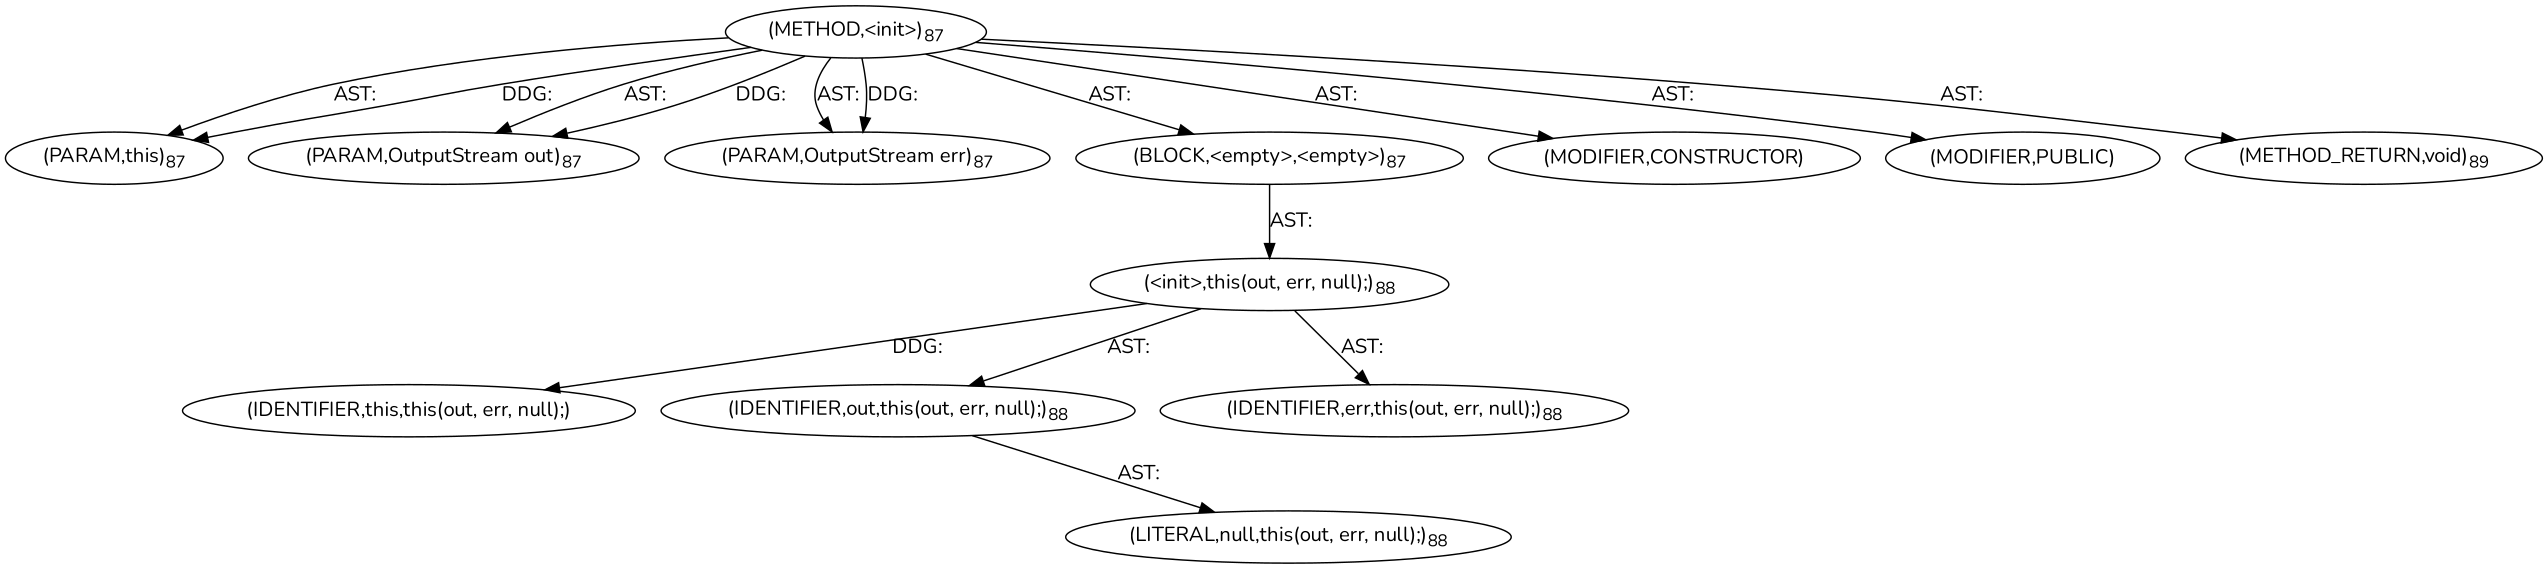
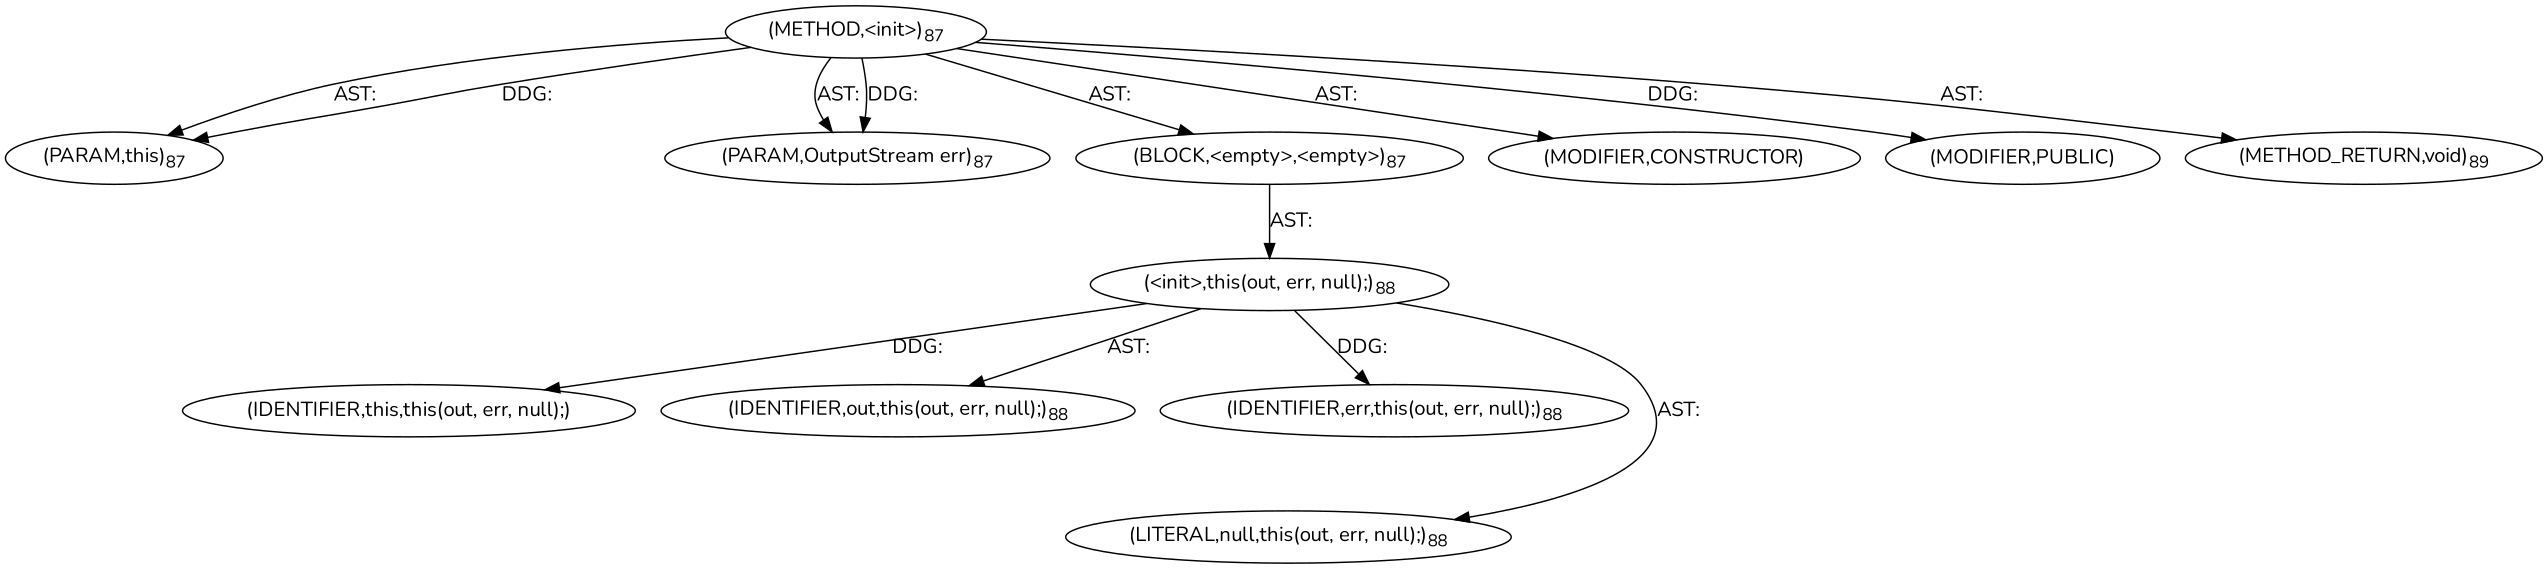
(1676, 95) -> (1676, 95)
(444, 158) -> none
(1365, 348) -> (1365, 348)
(1086, 472) -> (1642, 386)
